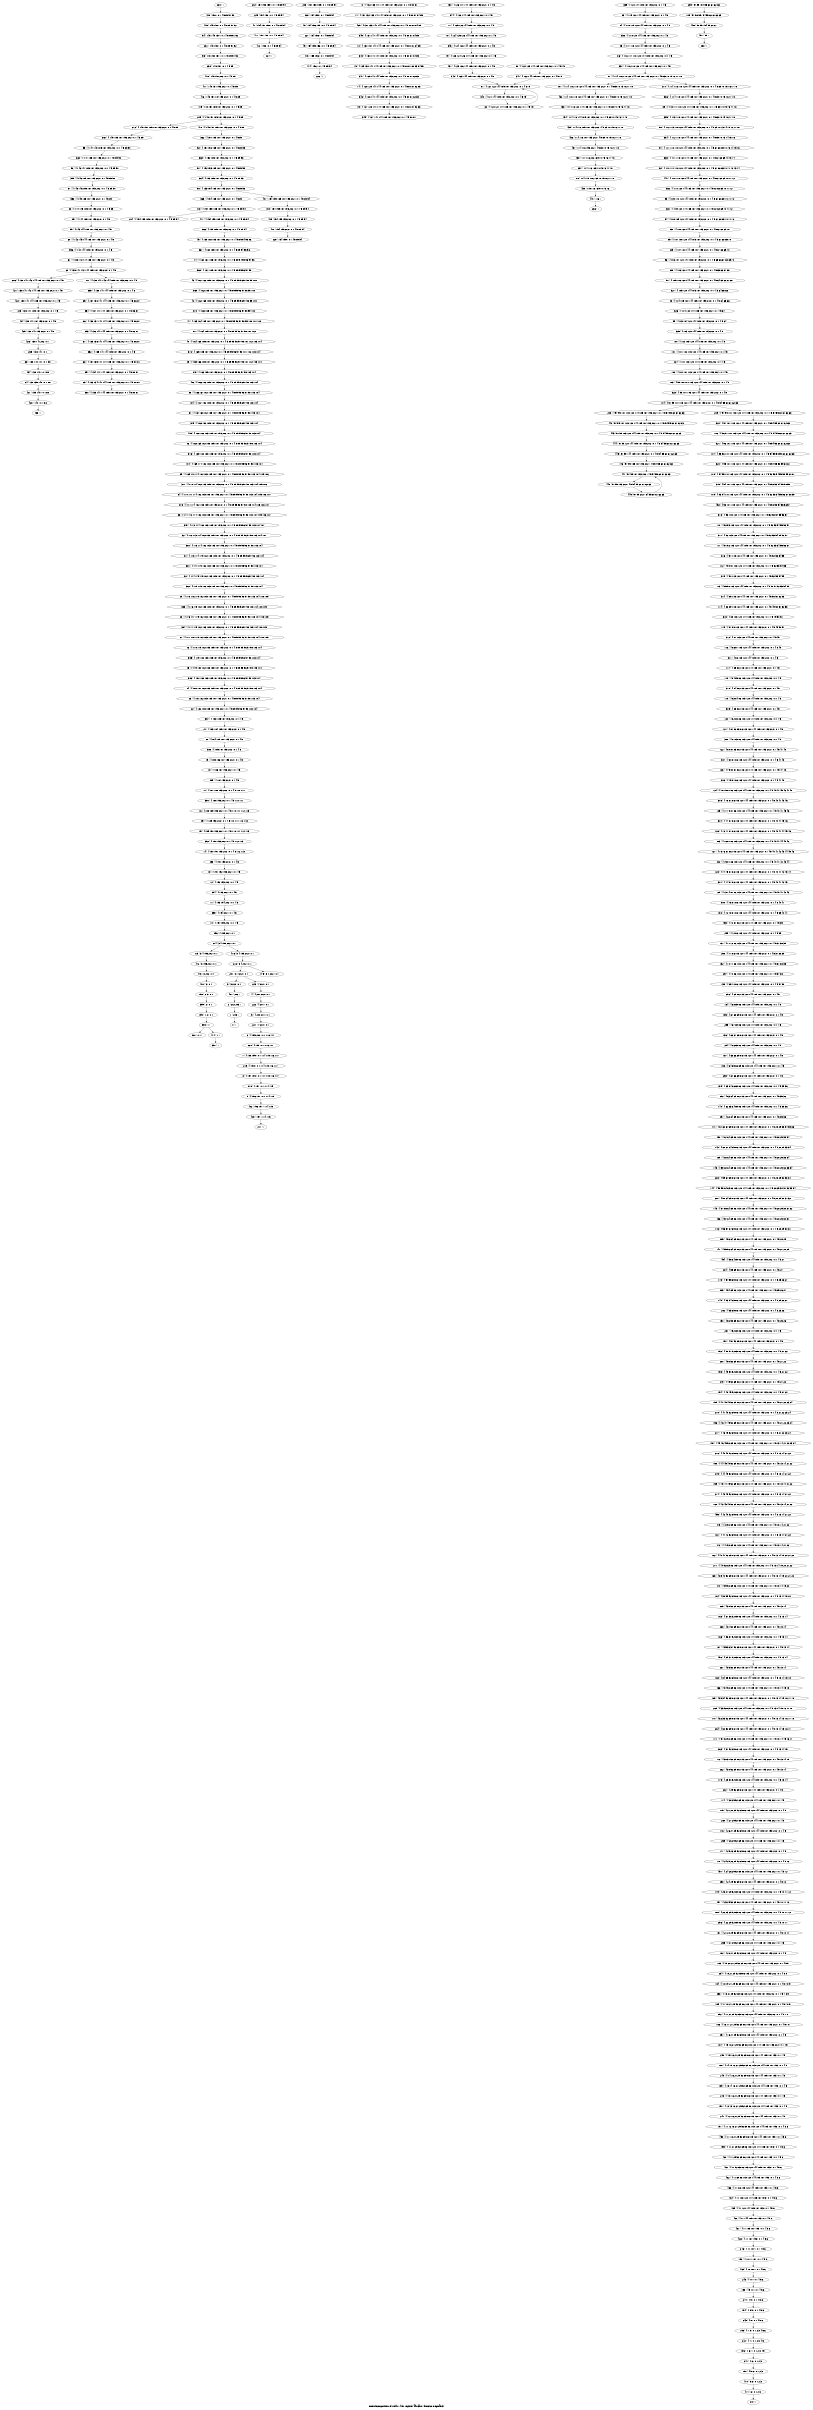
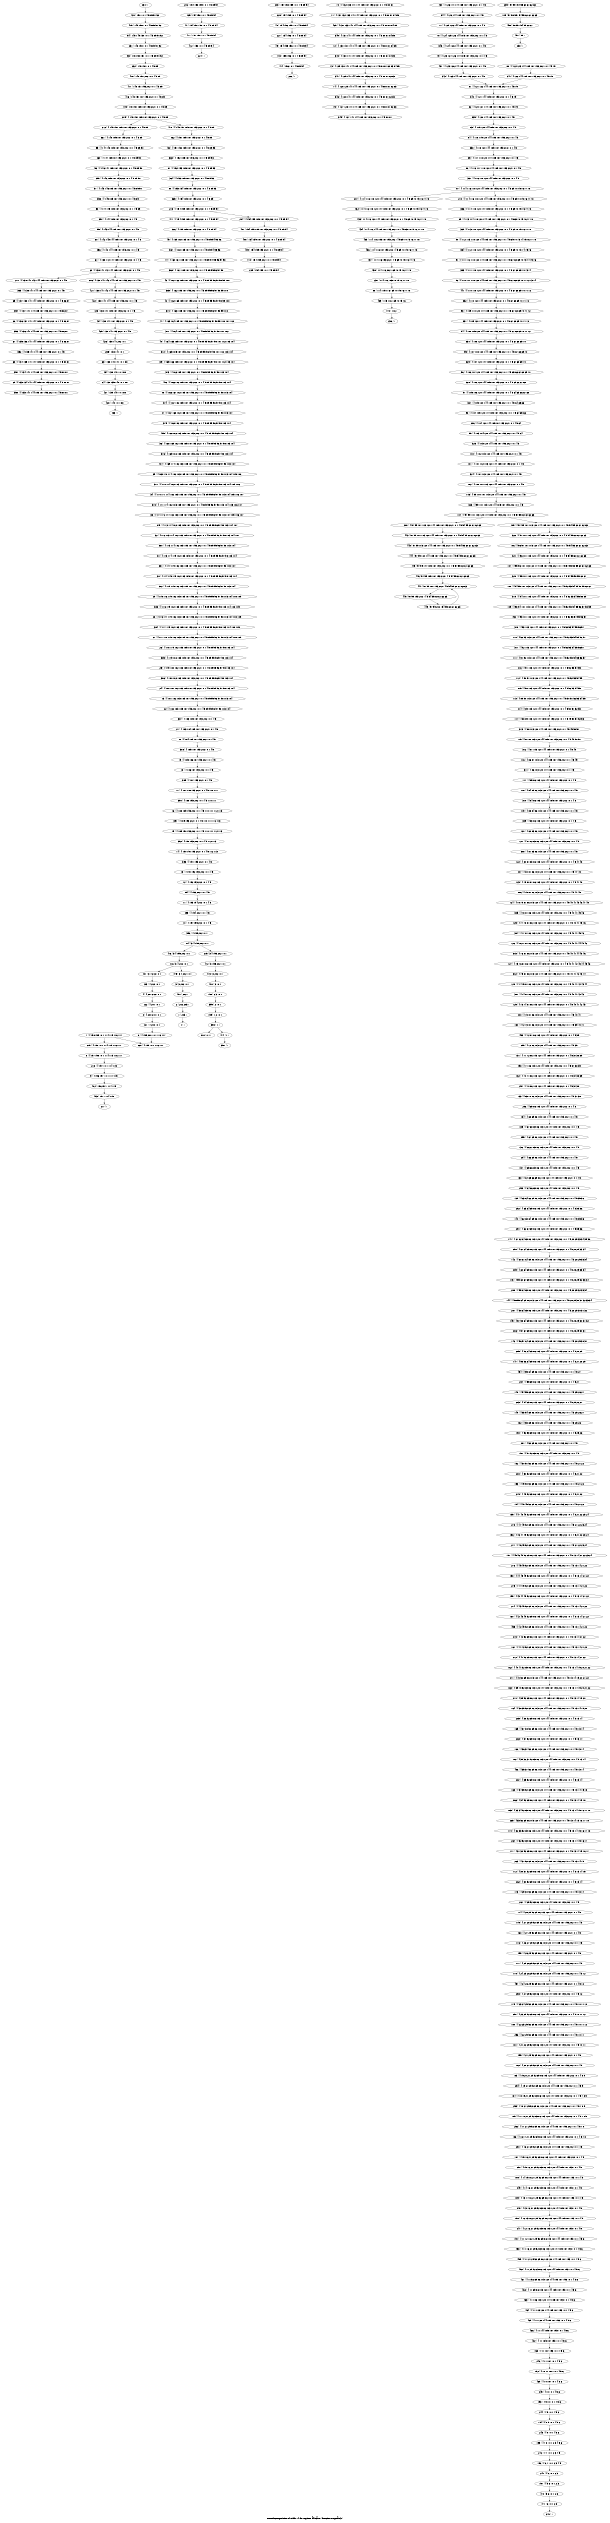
(538, 96) -> (494, 111)
(253, 194) -> (264, 224)
(237, 979) -> (183, 978)
(261, 1050) -> (127, 1040)
